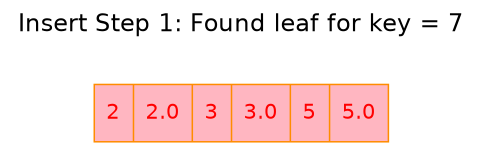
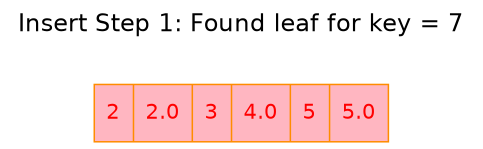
(261, 112) -> (261, 112)
